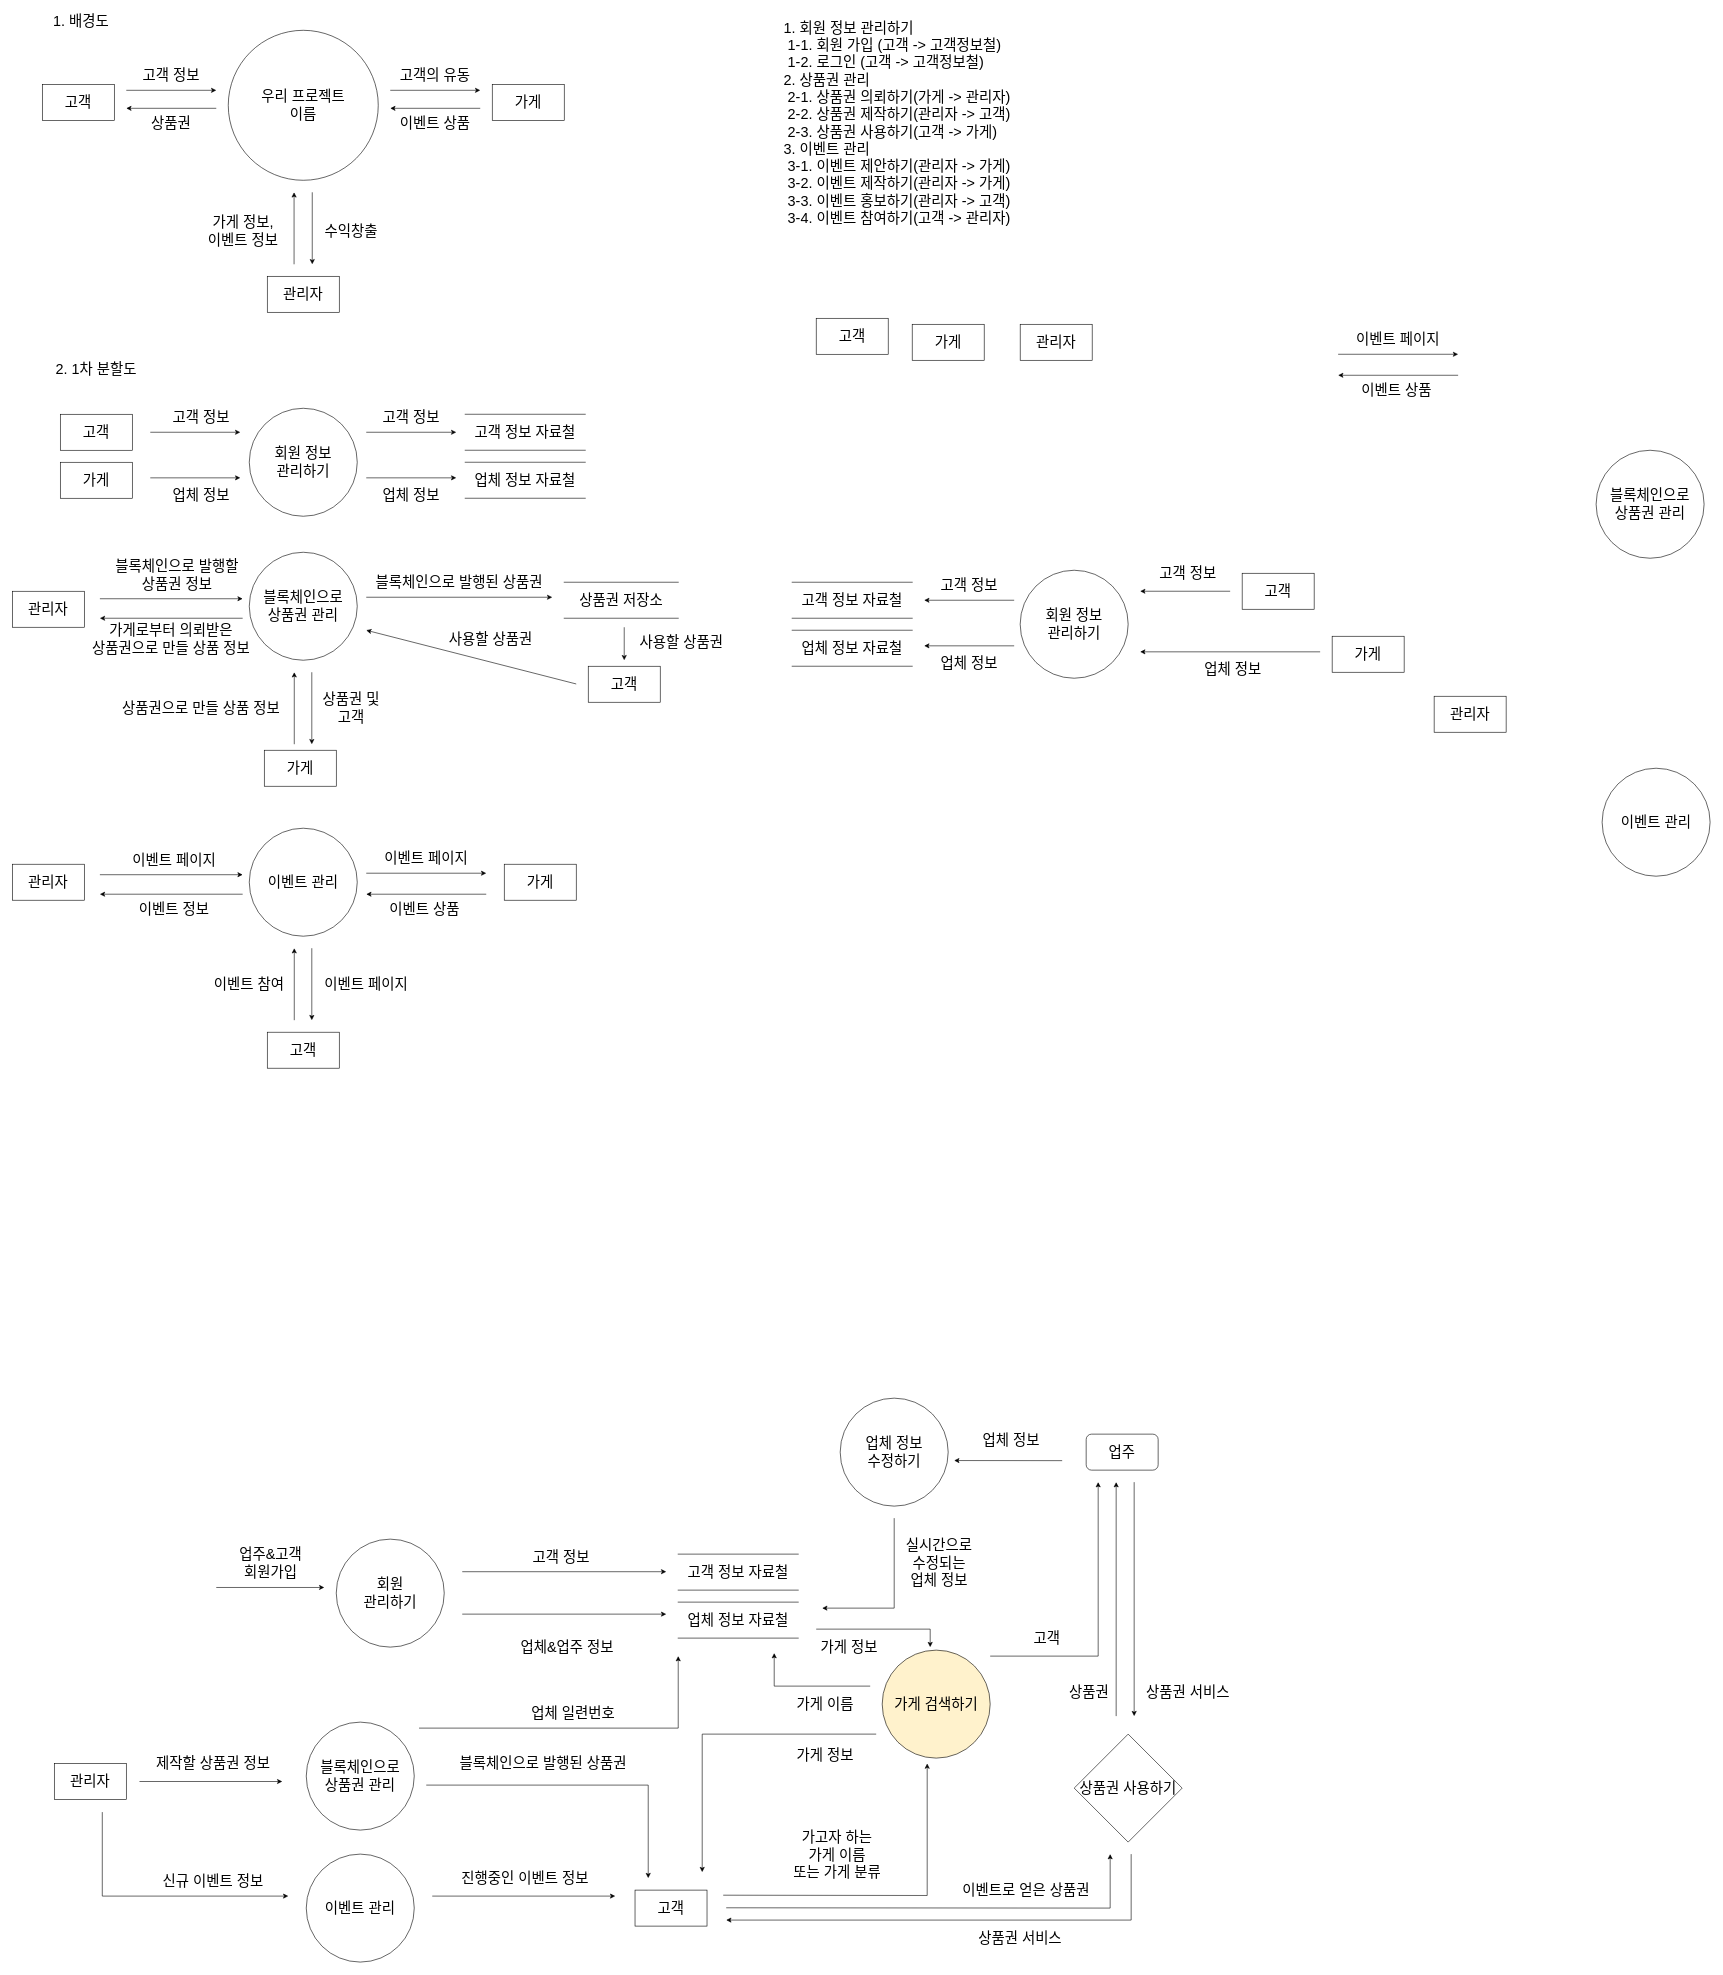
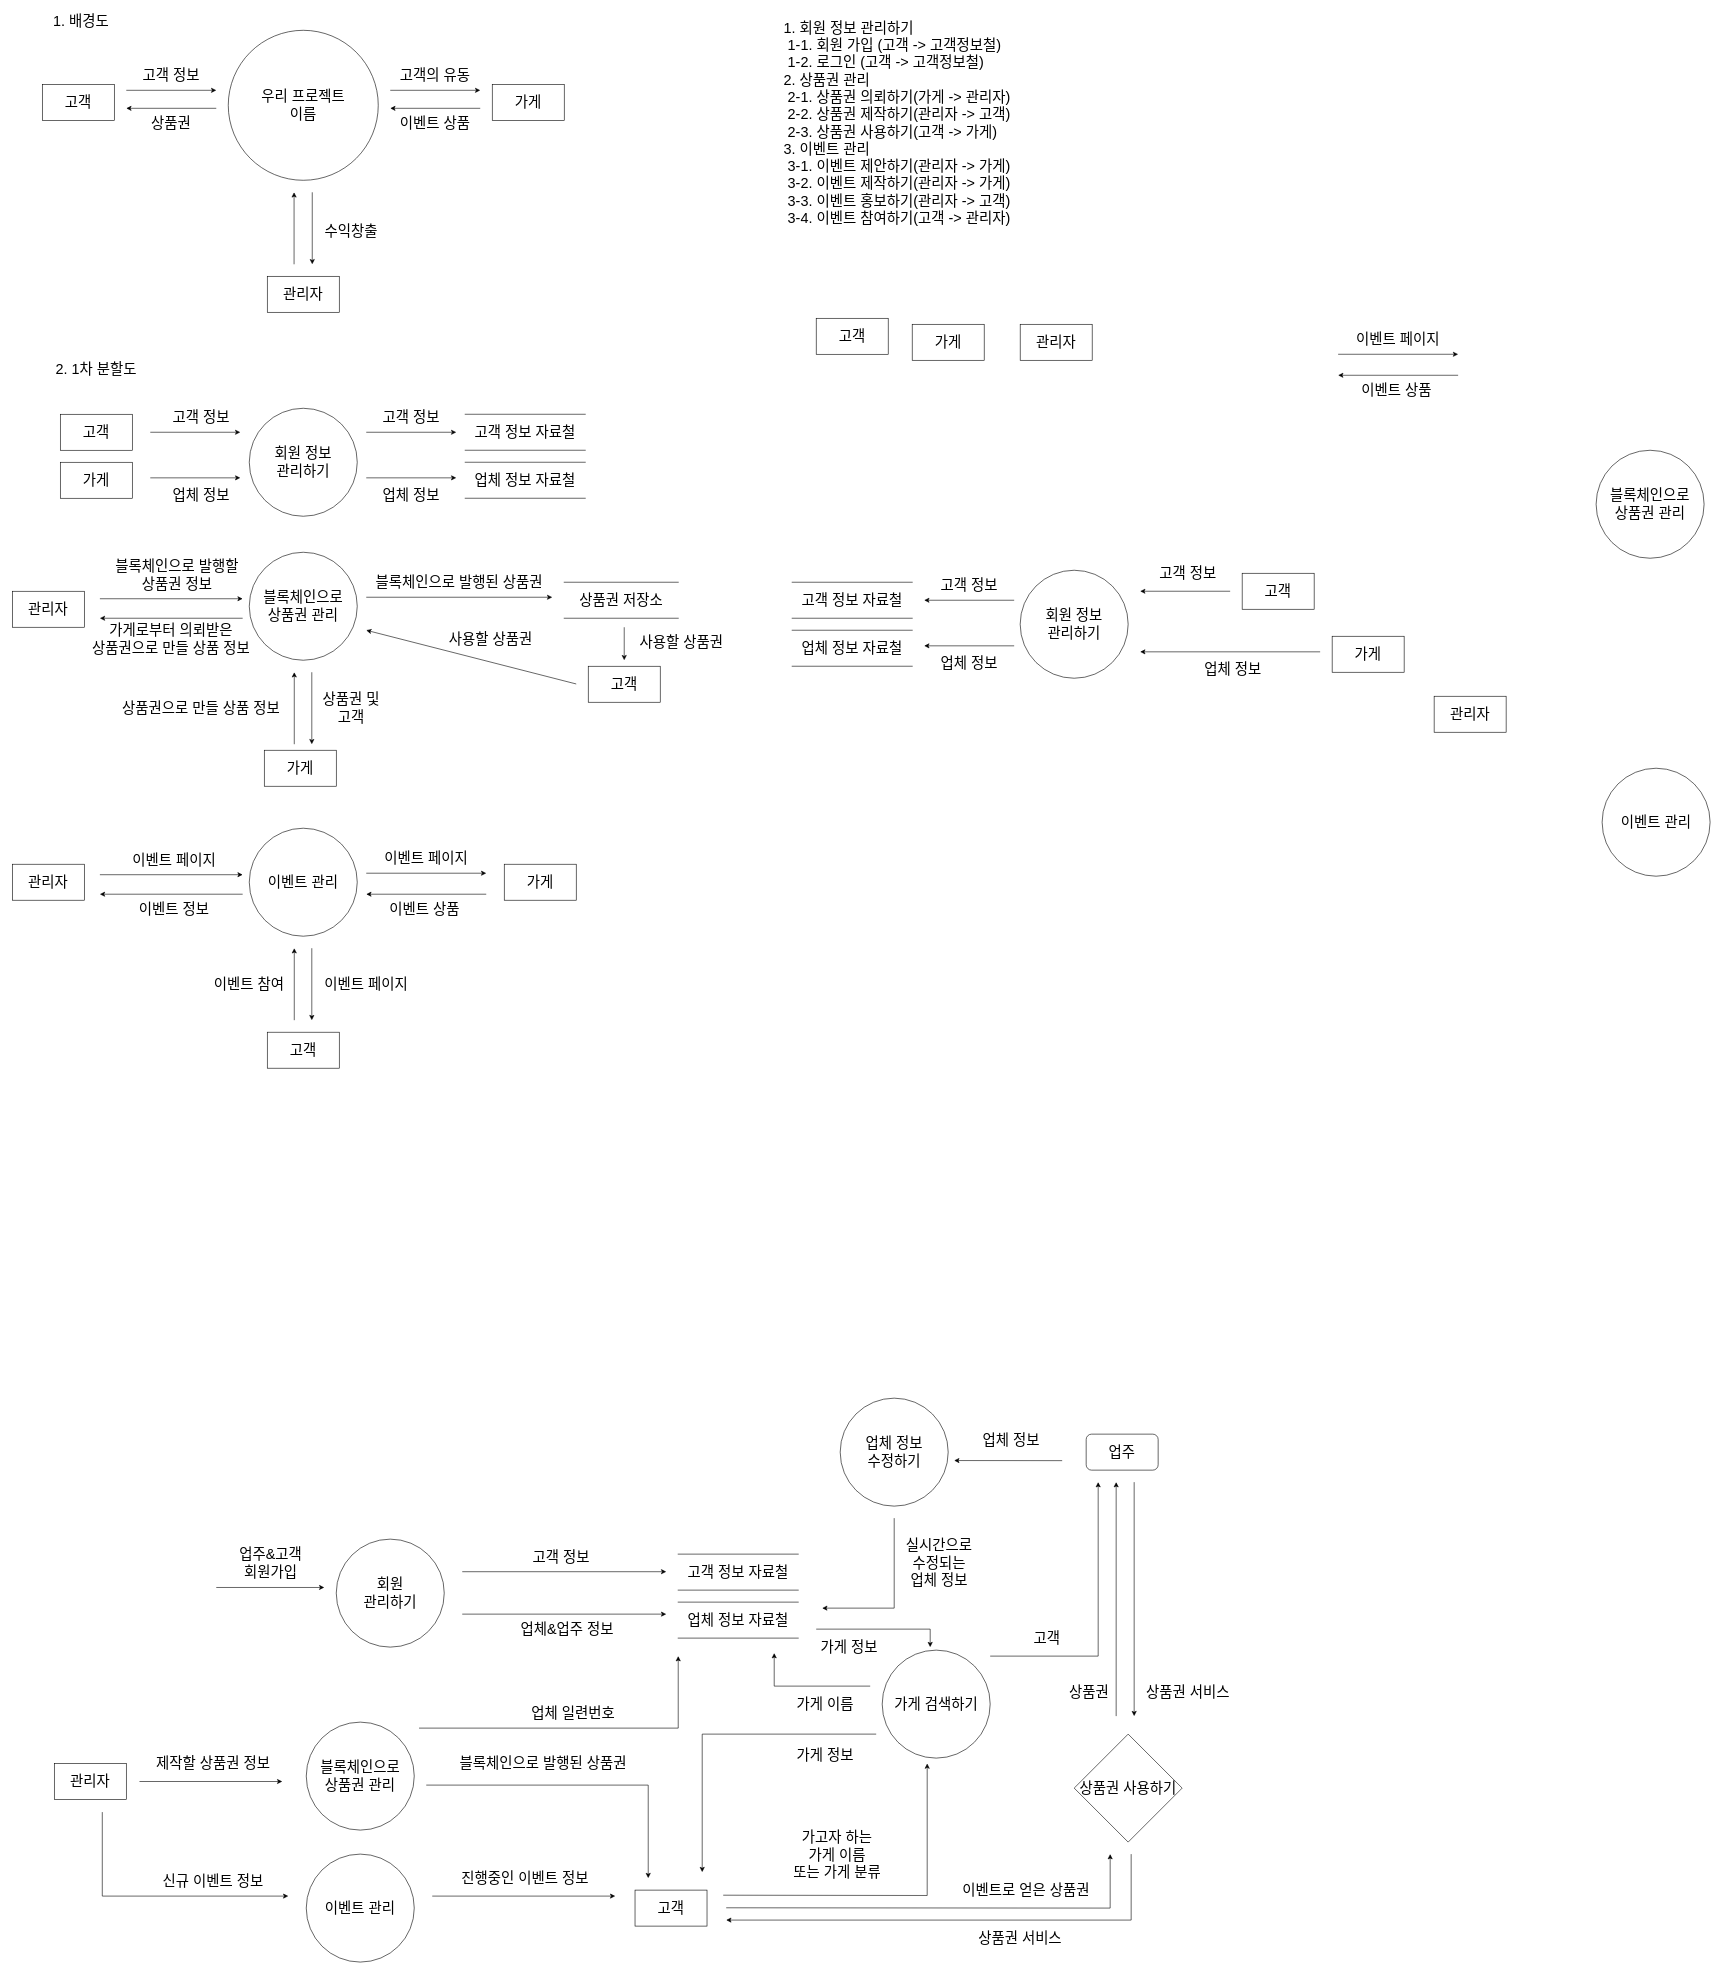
(243, 231) -> none
(567, 1647) -> (567, 1629)
(936, 1704) -> (936, 1704)
